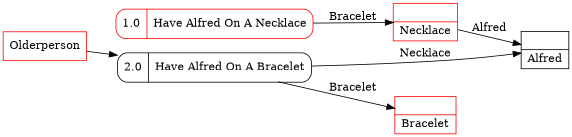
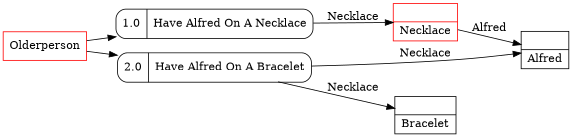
(353, 17) -> (353, 17)
(215, 24) -> (215, 24)
none -> (97, 39)
(353, 88) -> (353, 88)
(425, 115) -> (425, 115)
